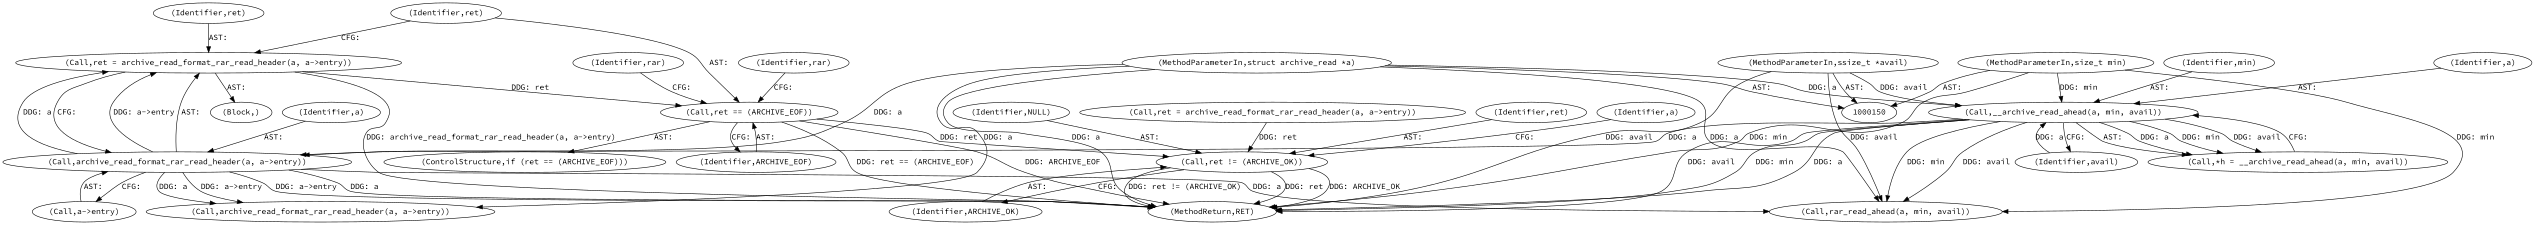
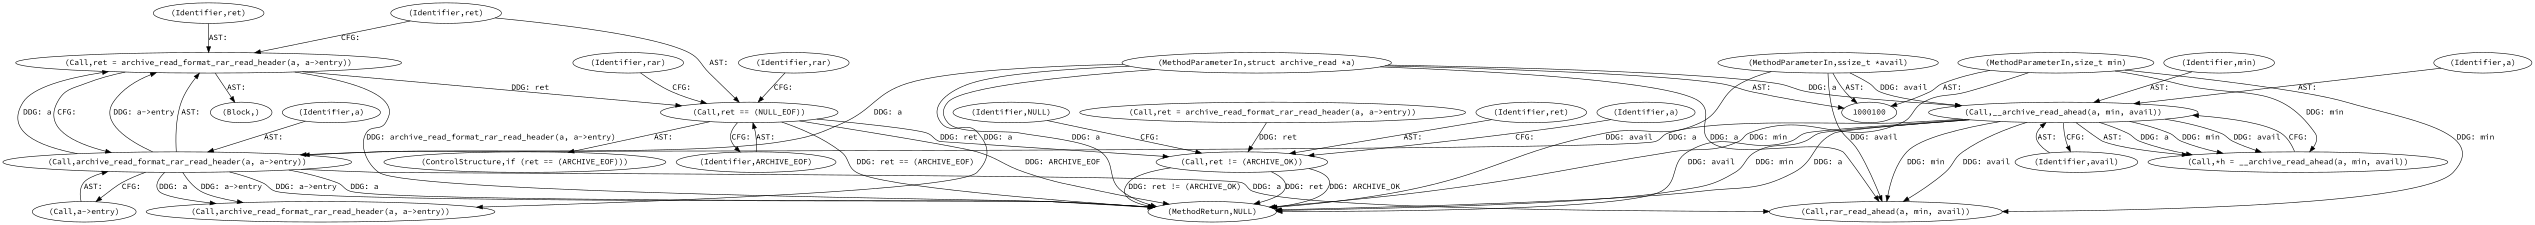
(2059, 85) -> (2217, 90)
(749, 112) -> (749, 112)
(1869, 112) -> (1869, 112)
(1152, 137) -> (1152, 137)
(2050, 137) -> (2050, 137)
(966, 212) -> none
(1212, 212) -> (1212, 212)
